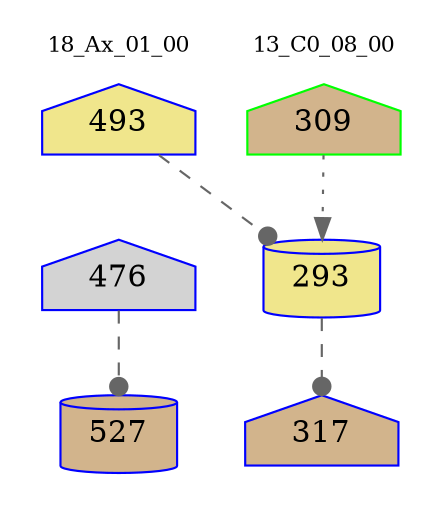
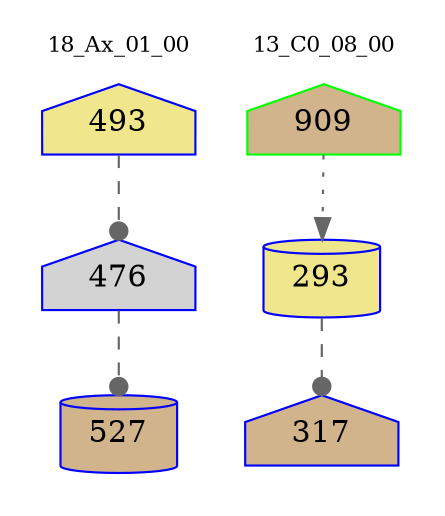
(324, 123) -> (324, 123)
(197, 183) -> (119, 189)
